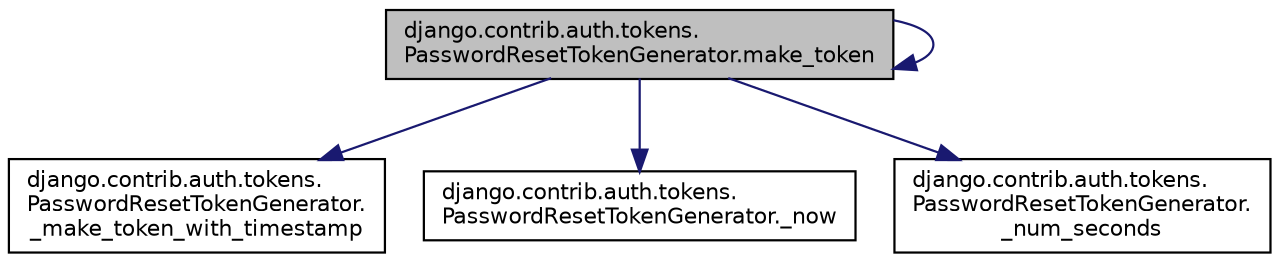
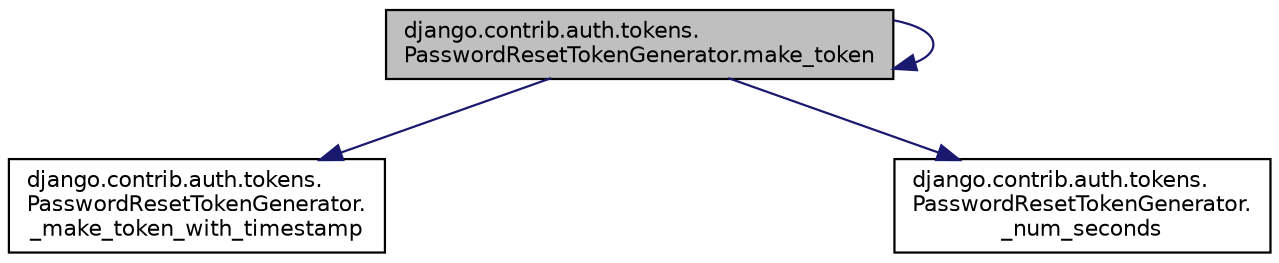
(640, 206) -> none
